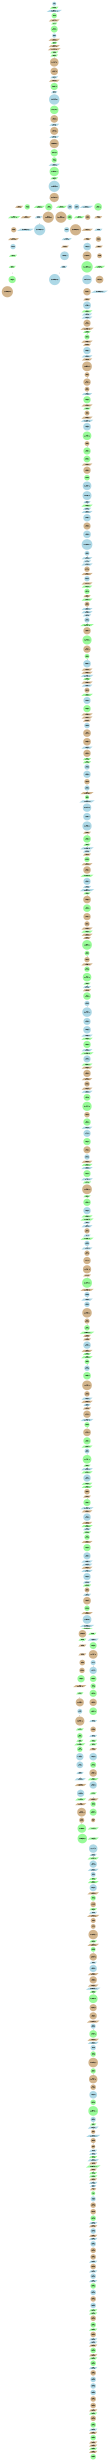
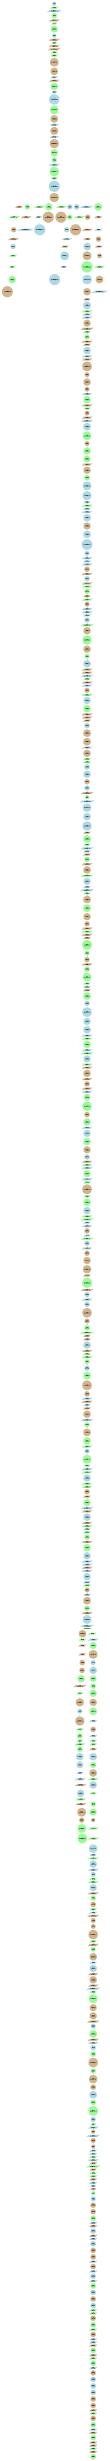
(93, 1799) -> none
